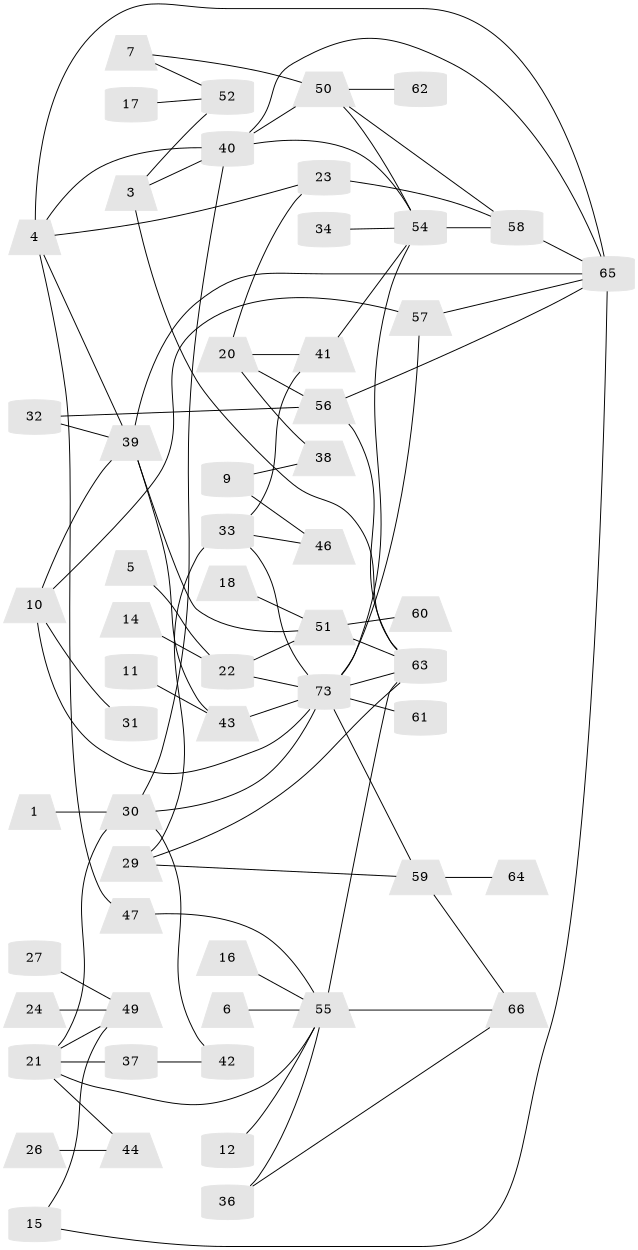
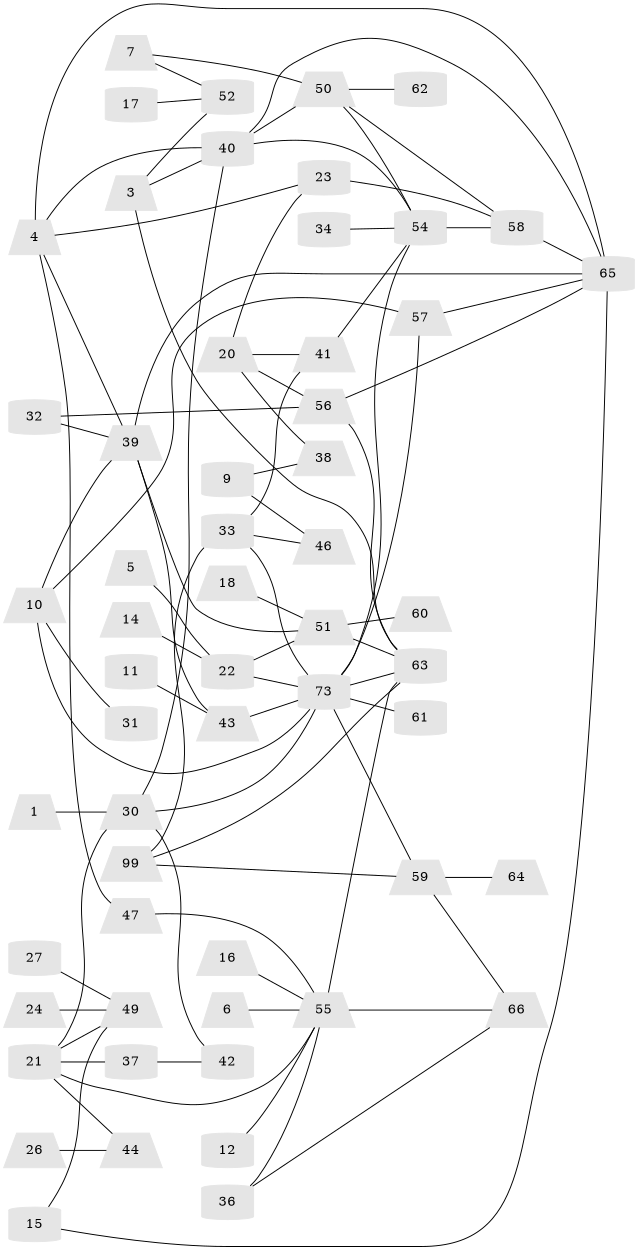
(131, 864) -> (131, 864)
